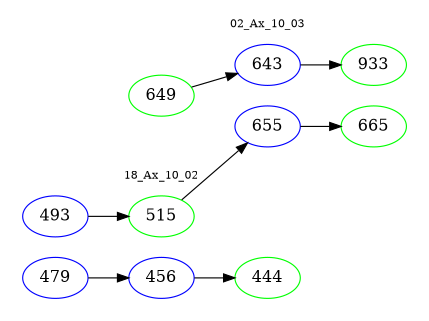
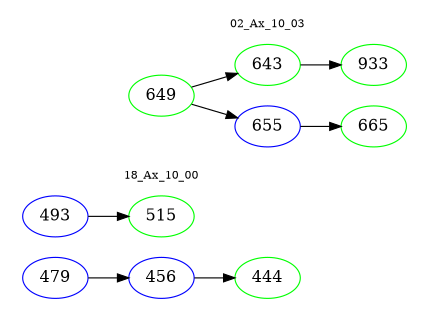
(268, 65) -> (268, 65)
(210, 175) -> (209, 109)
(161, 176) -> (161, 176)
